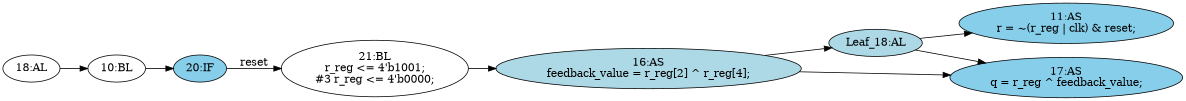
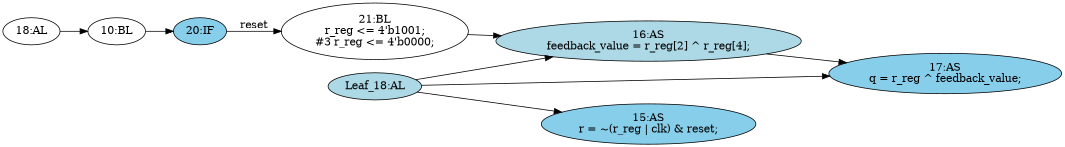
(1066, 23) -> (649, 124)
(795, 52) -> (481, 69)
